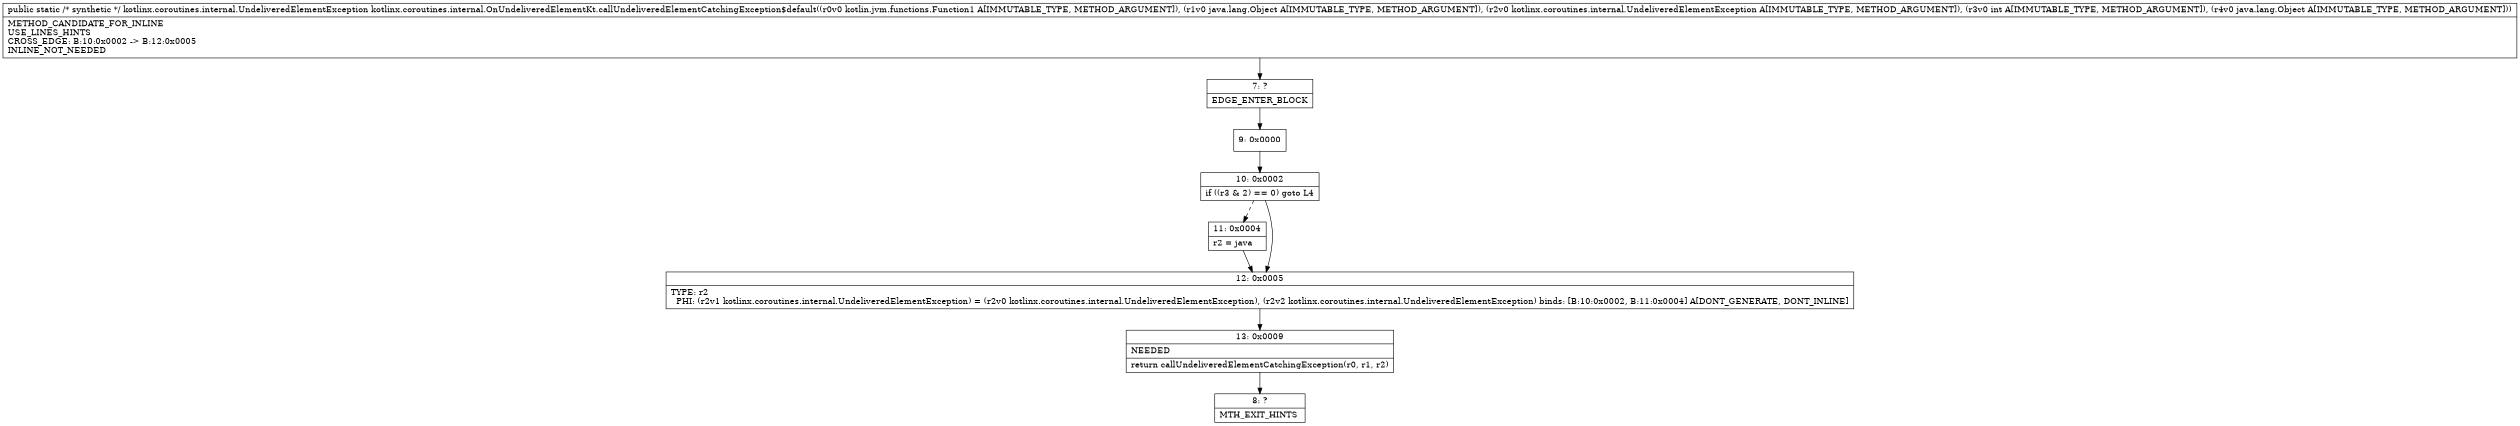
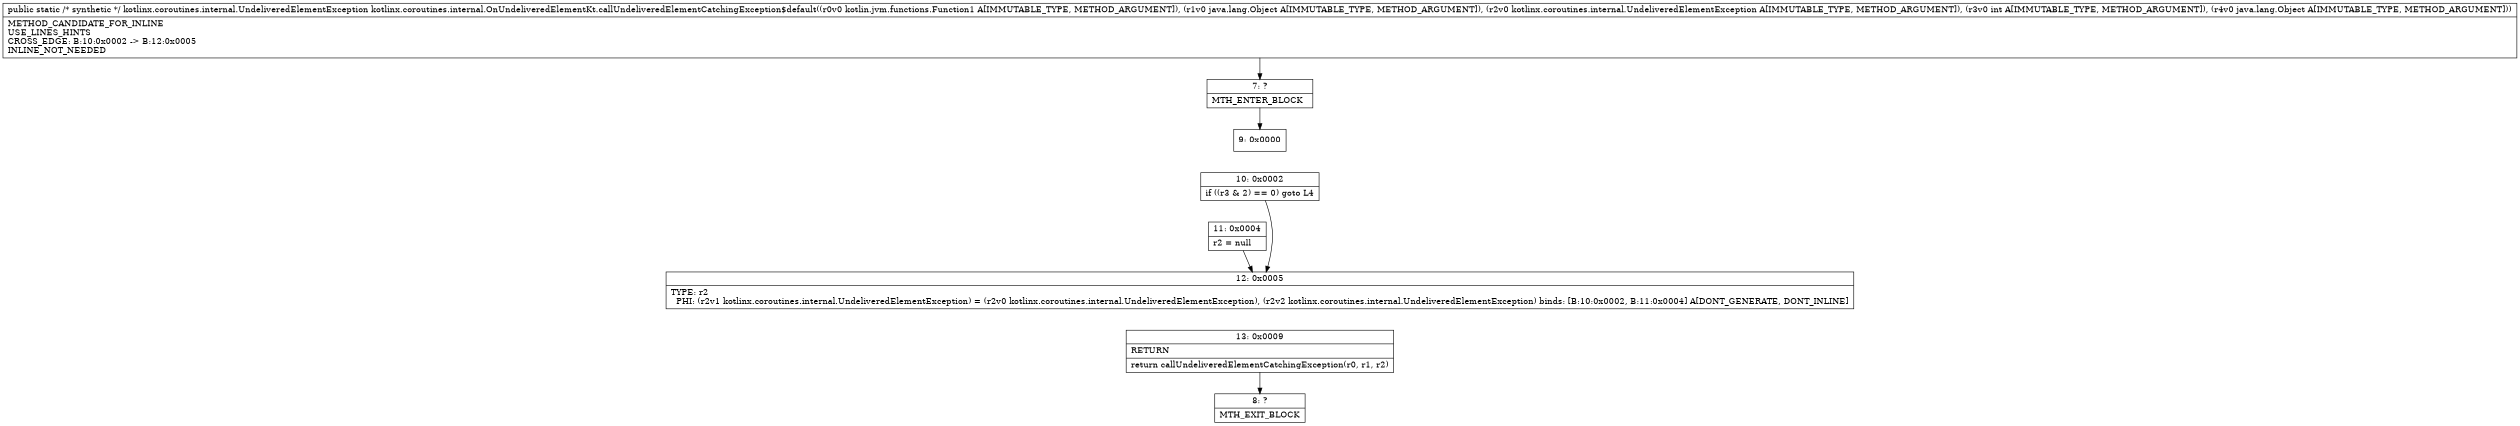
(1260, 100) -> (1258, 100)
(1260, 159) -> none
(1250, 209) -> none
(1233, 243) -> (1232, 243)
(1260, 316) -> none
(1151, 351) -> (1150, 351)
(1259, 415) -> (1260, 415)
